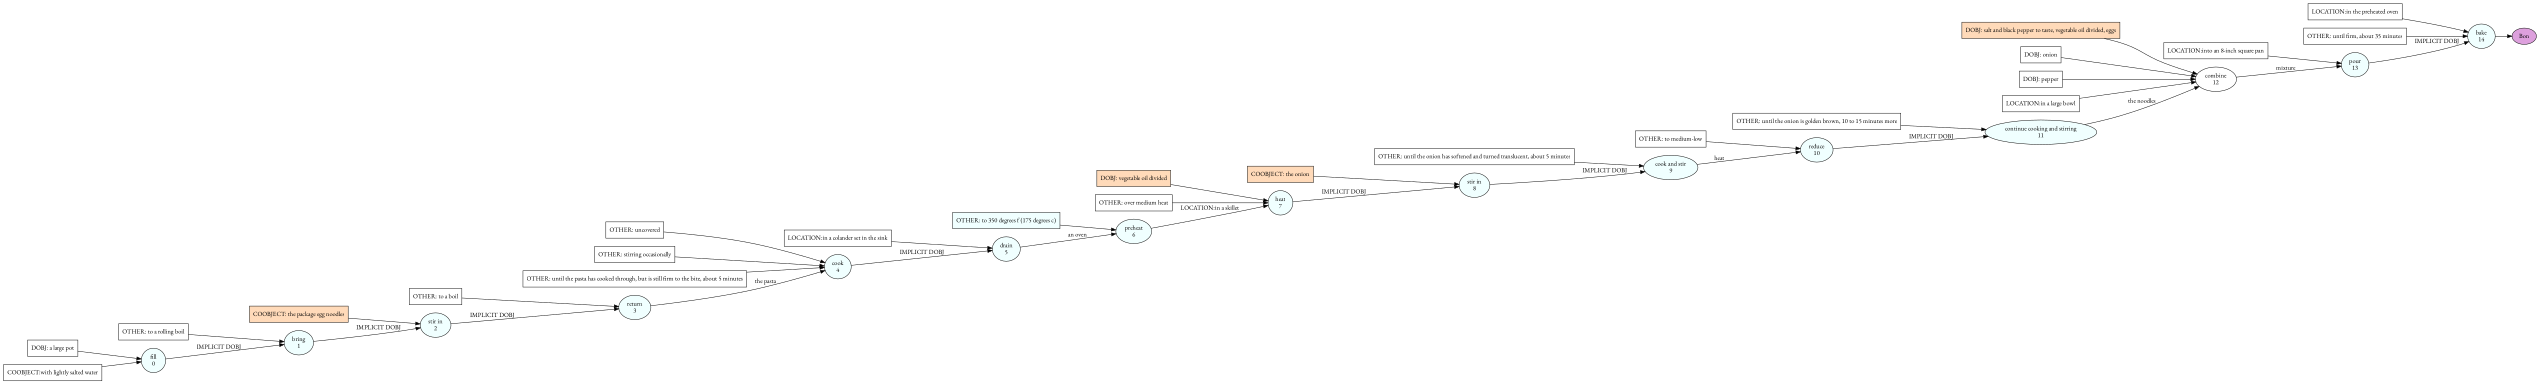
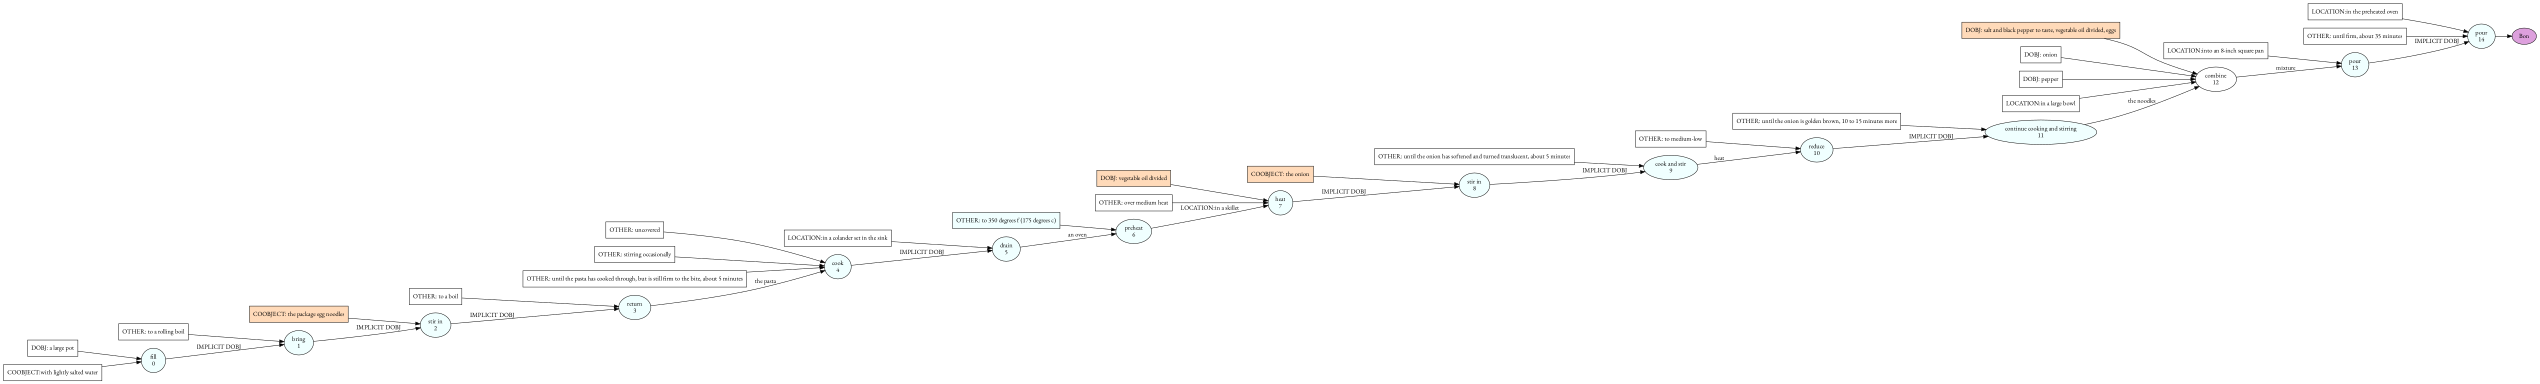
(2481, 36) -> (2481, 36)
